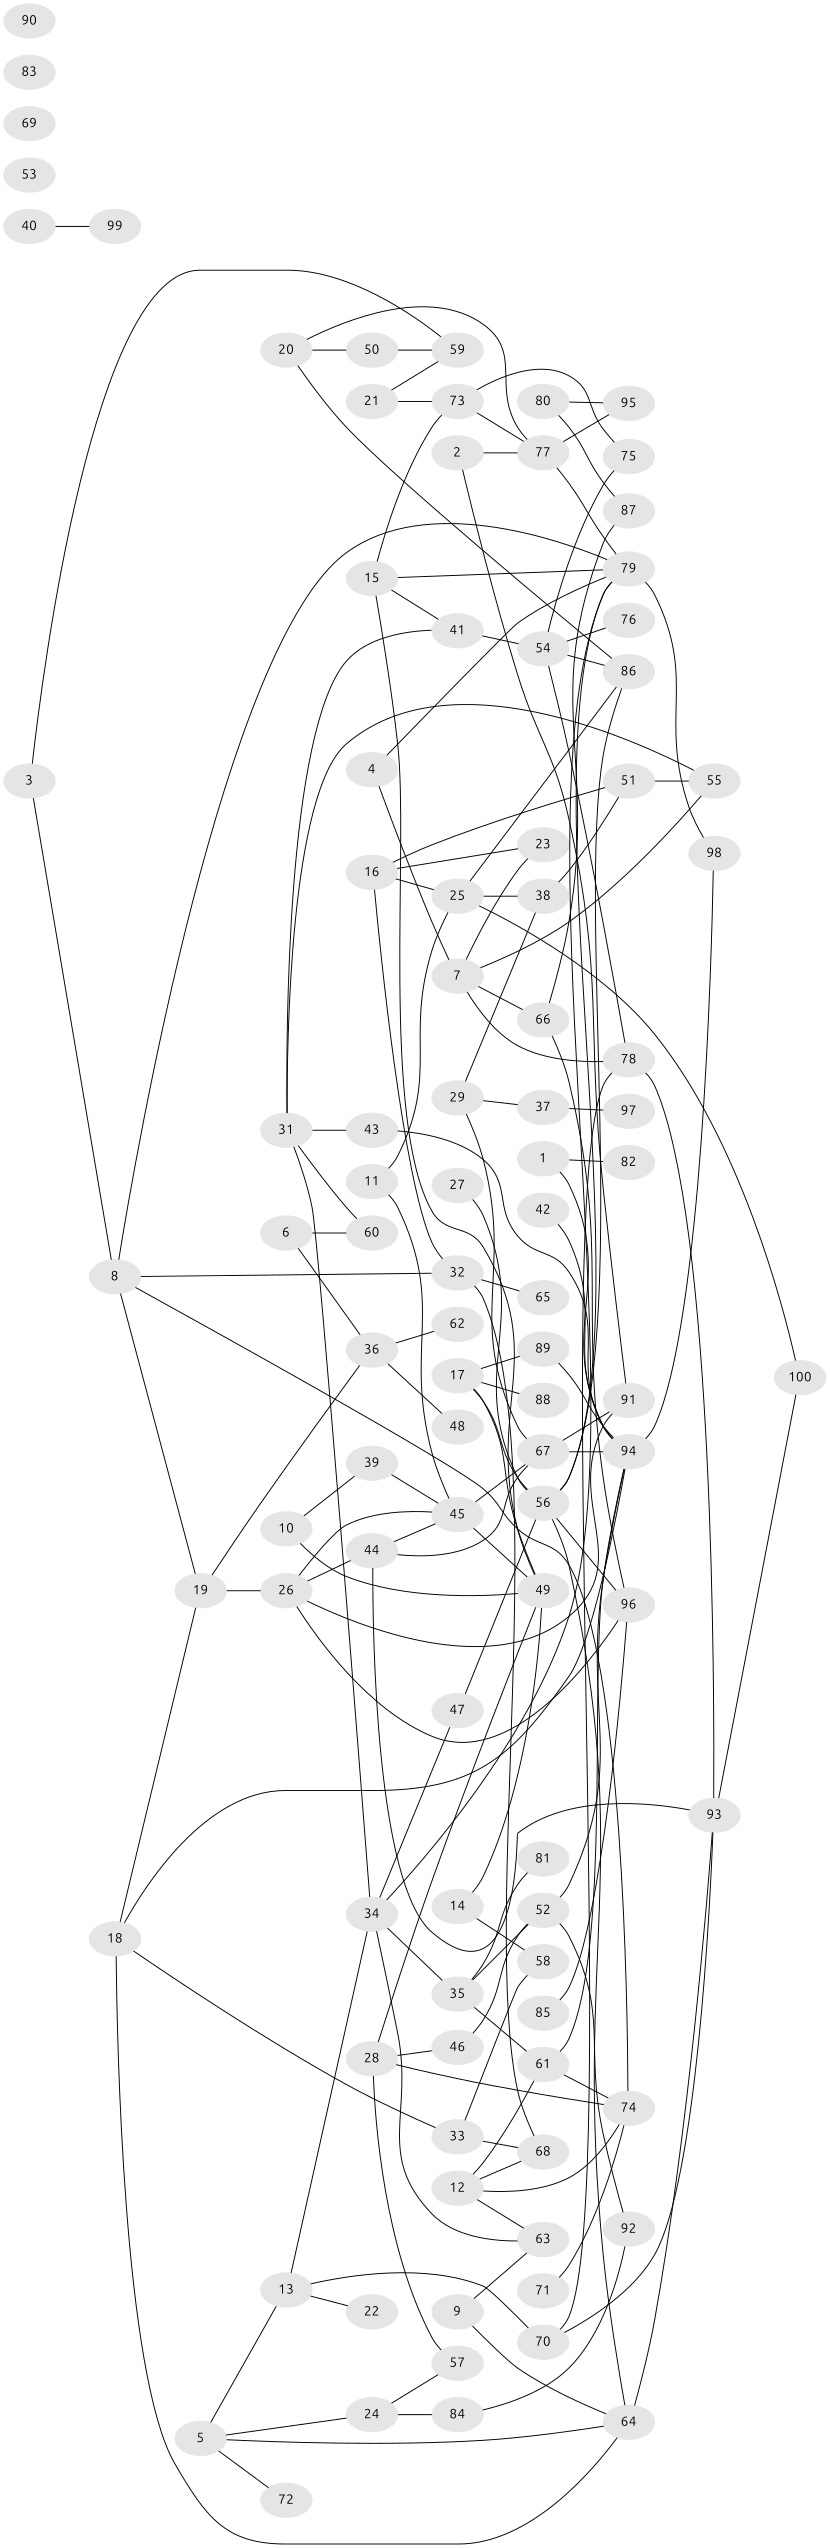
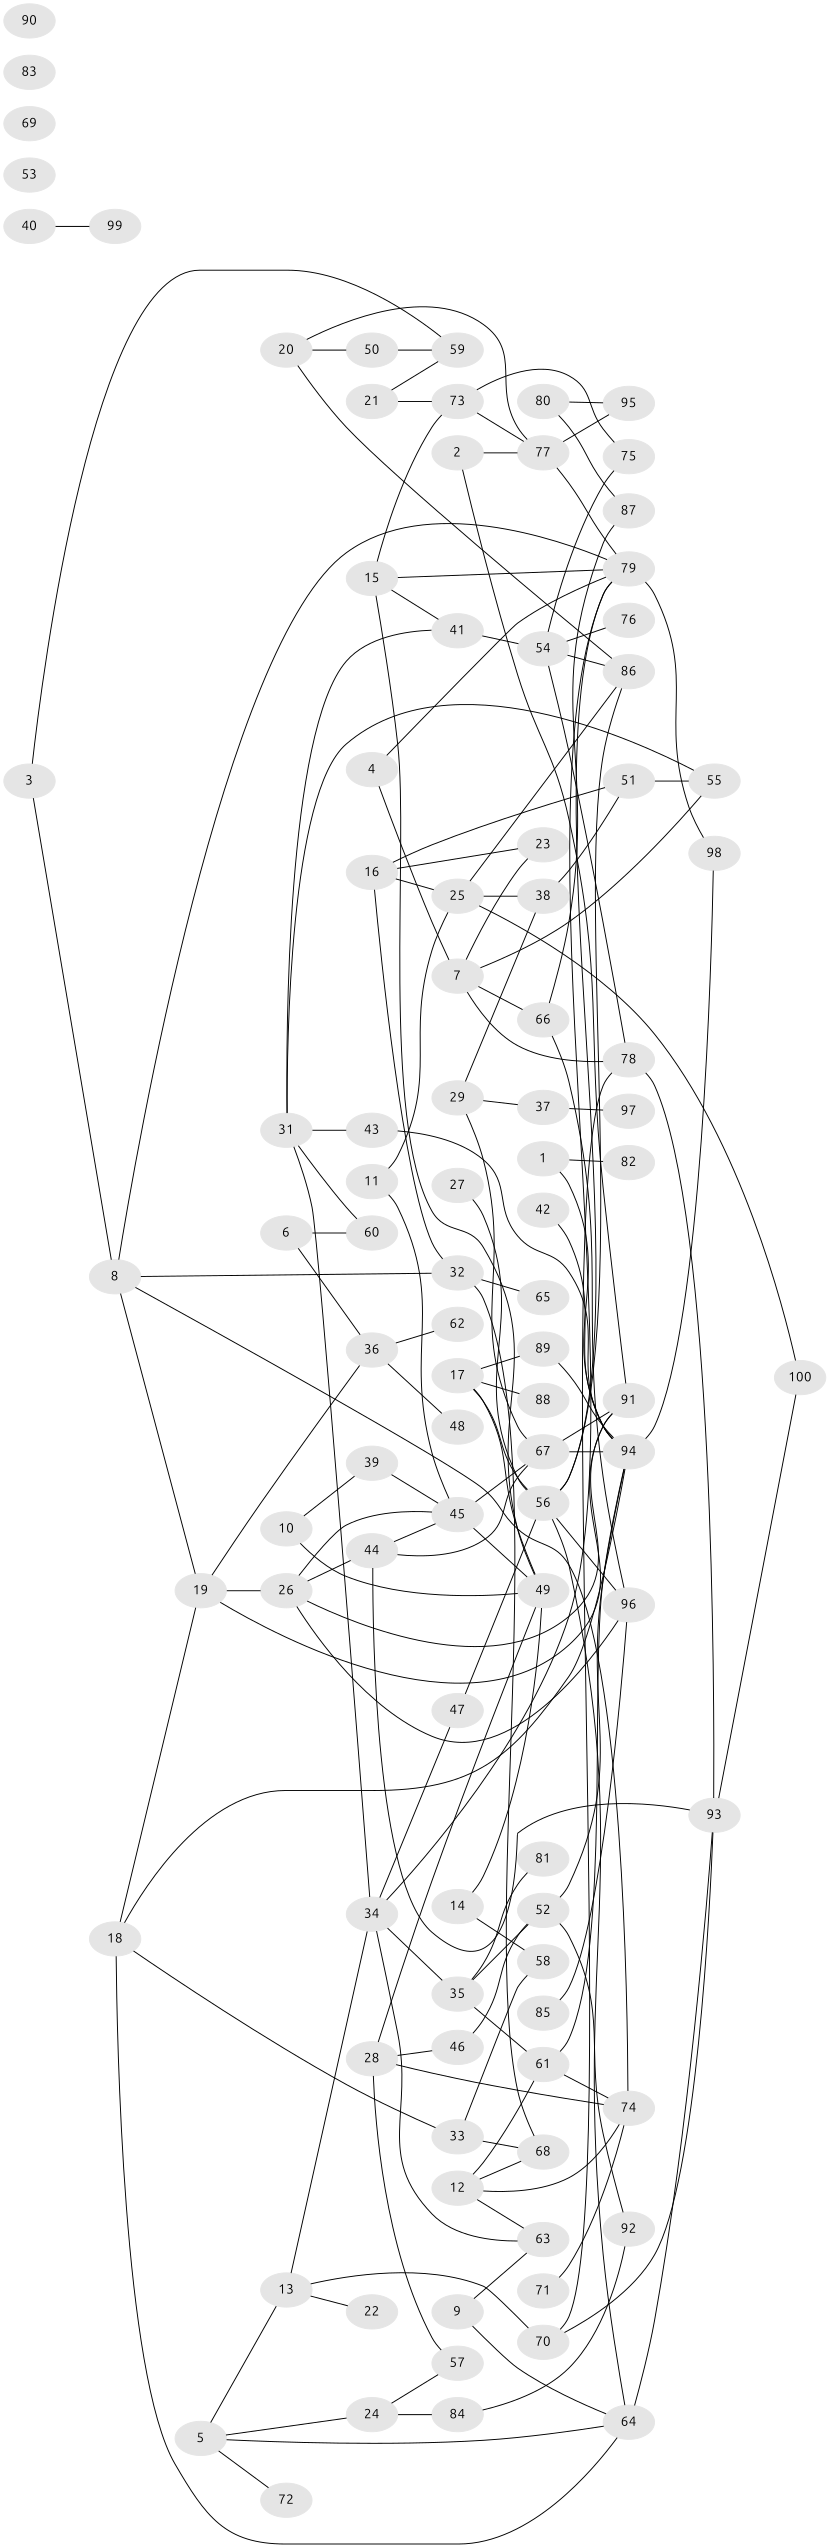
none -> (498, 1678)
